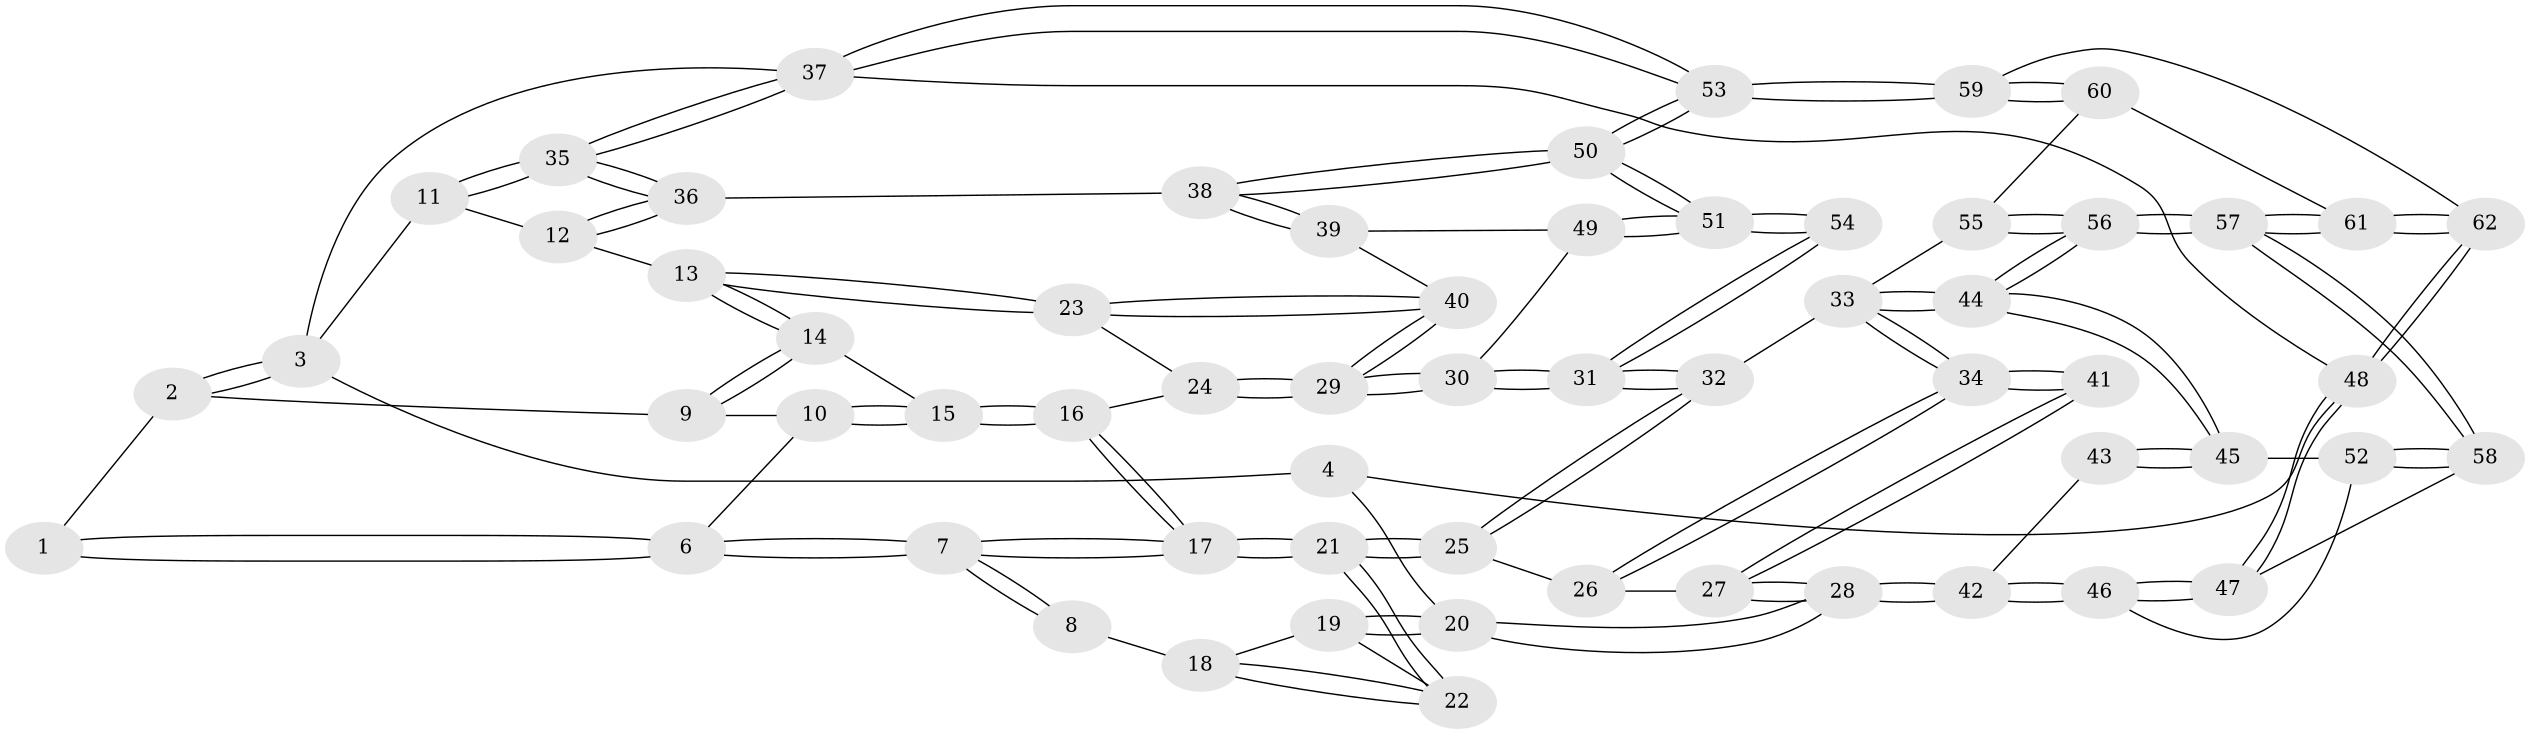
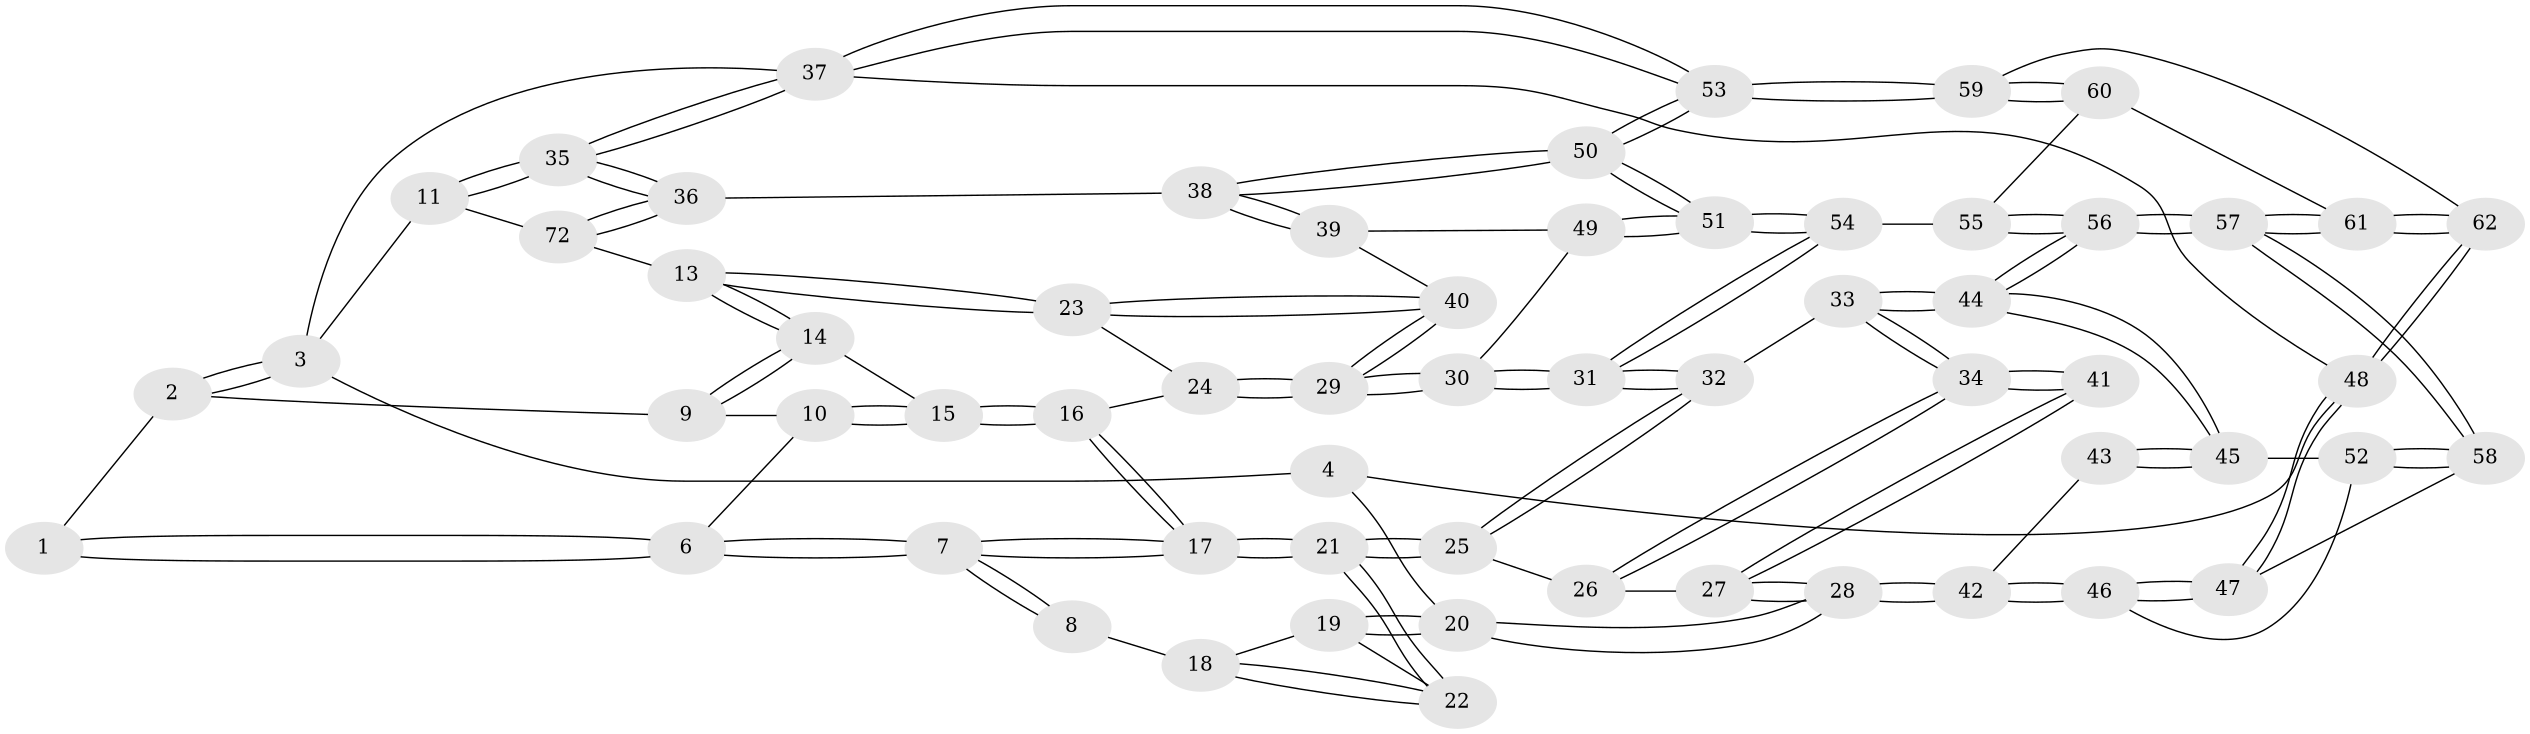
(558, 237) -> (558, 237)
(1908, 263) -> (1908, 224)
